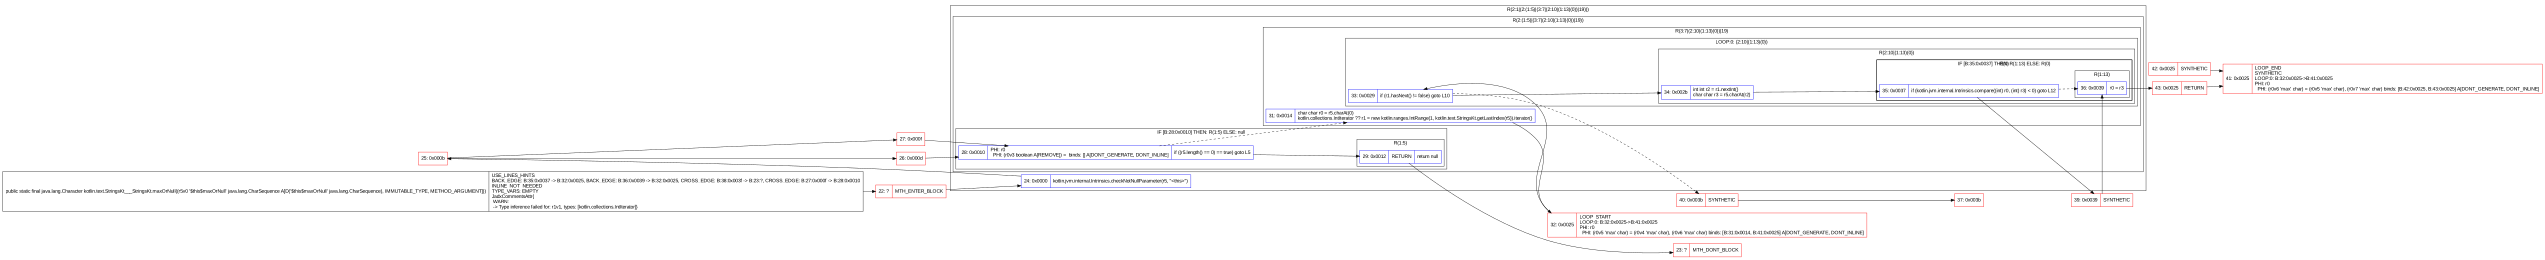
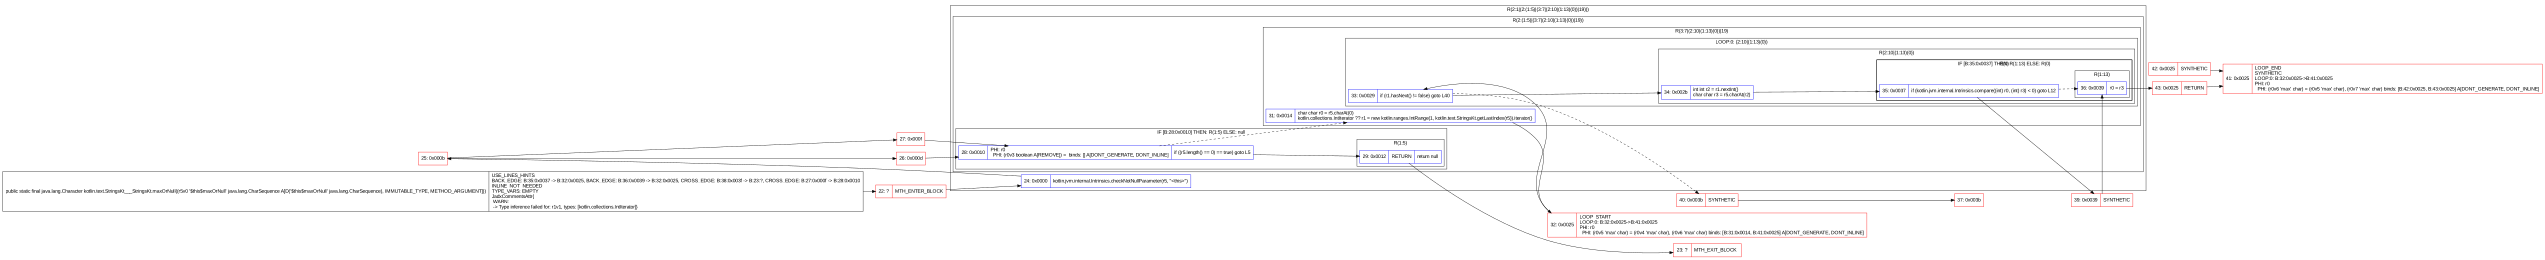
(1415, 96) -> (1415, 96)
(1716, 250) -> (1715, 250)
